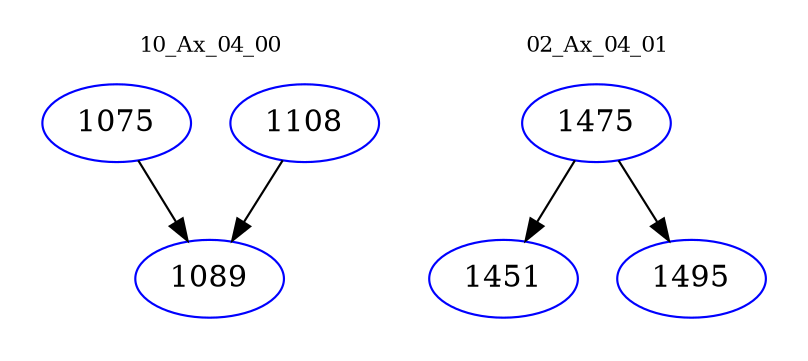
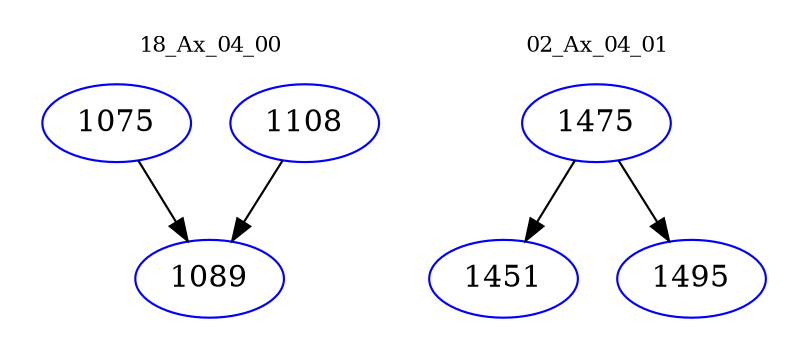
(211, 46) -> (211, 46)
